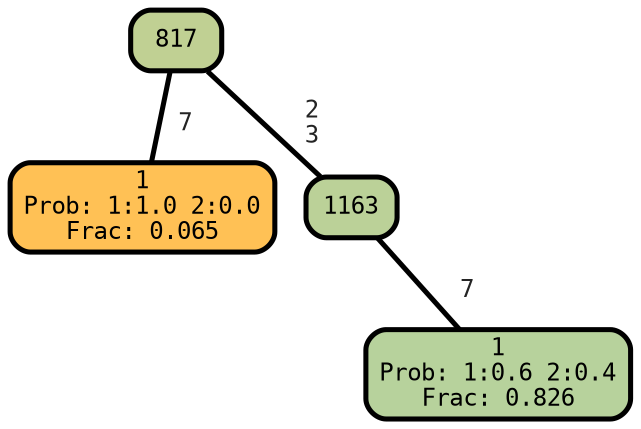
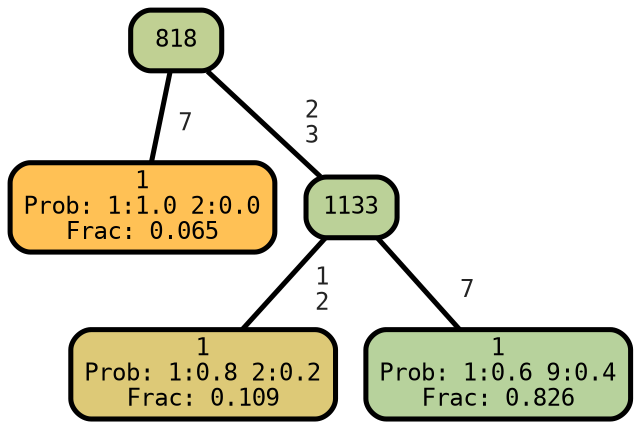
(176, 40) -> (176, 40)
(352, 207) -> (352, 207)
none -> (203, 374)
(498, 374) -> (498, 374)
